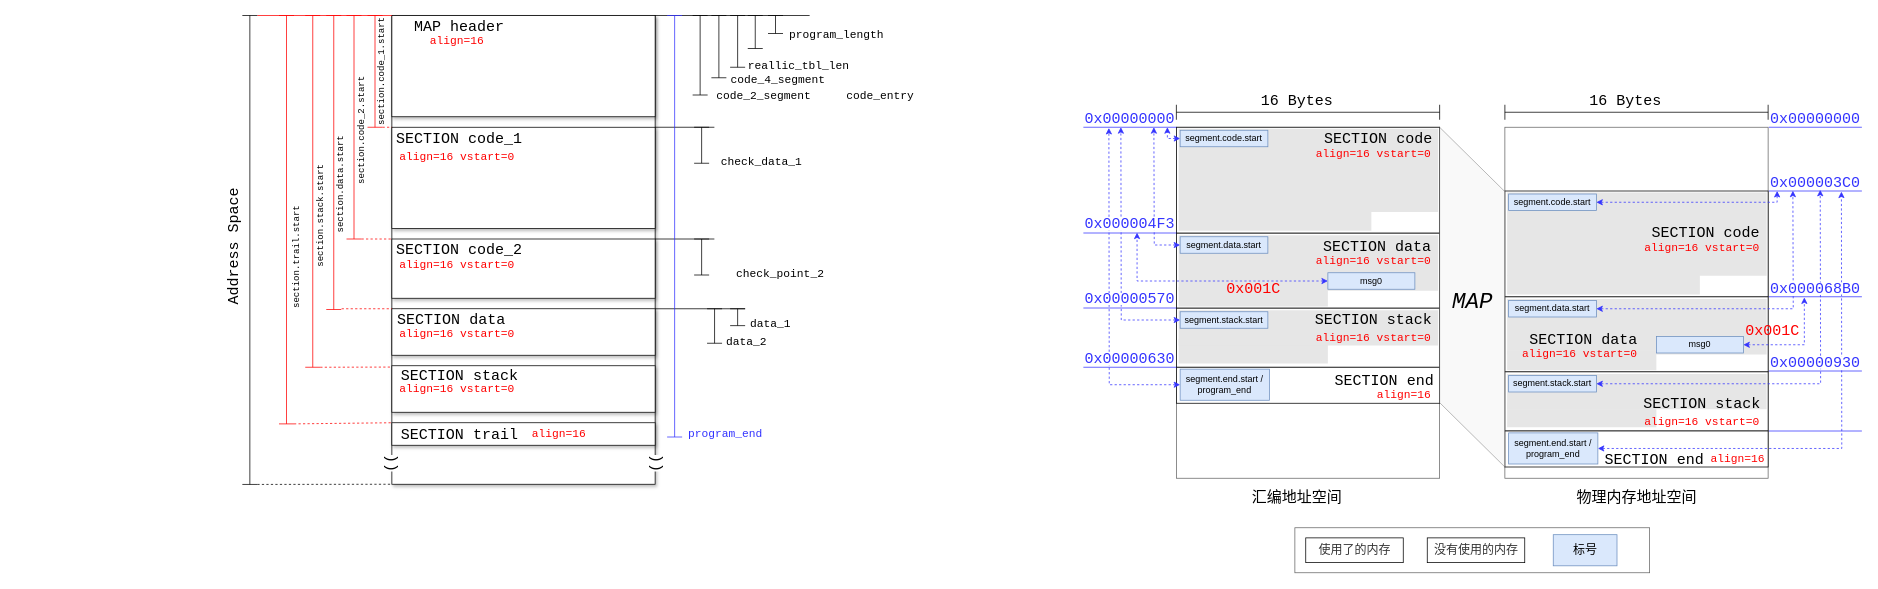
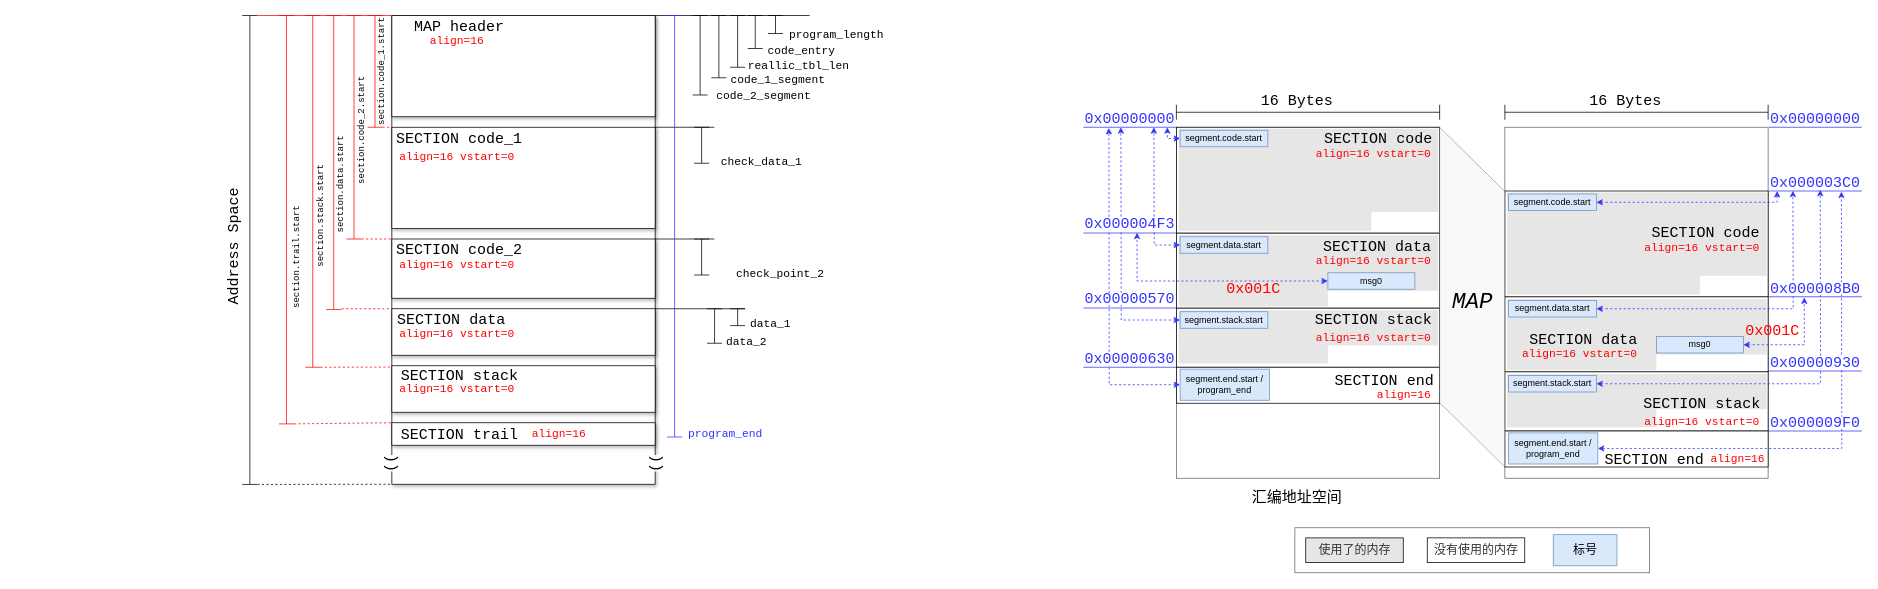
(778, 80) -> (778, 80)
(880, 96) -> (801, 51)
(1815, 288) -> (1815, 288)
none -> (1815, 423)
(1637, 498) -> none
(1355, 550) -> (1355, 550)
